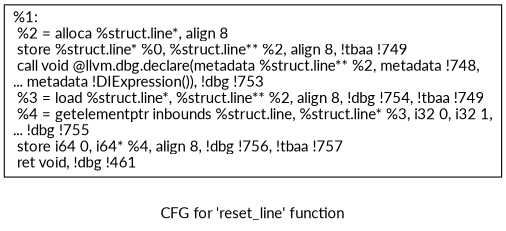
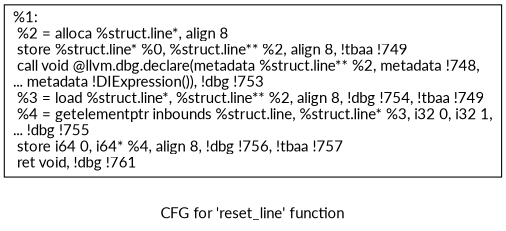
(75, 163) -> (75, 163)
